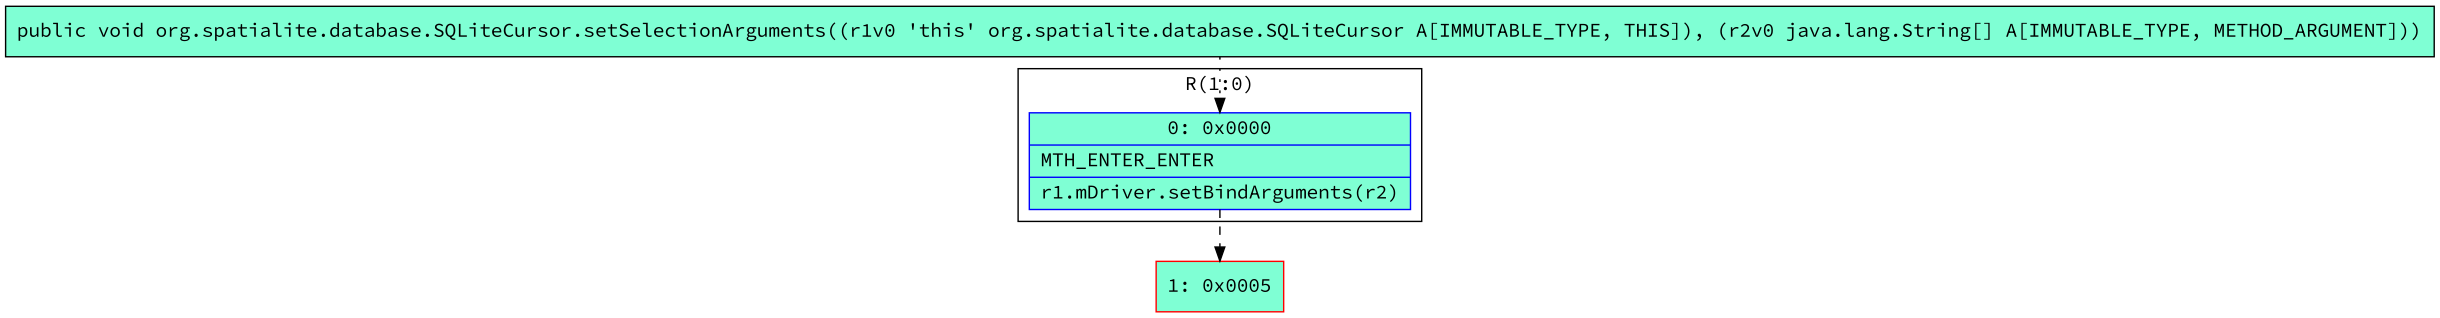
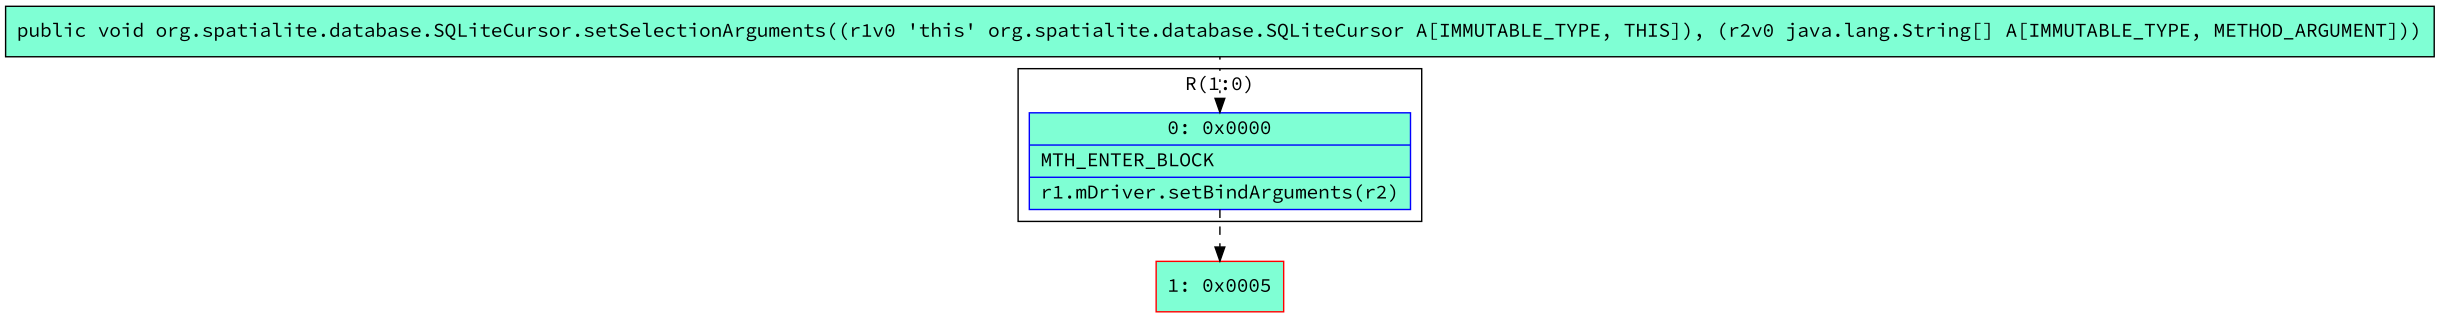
(1127, 160) -> (1127, 160)
